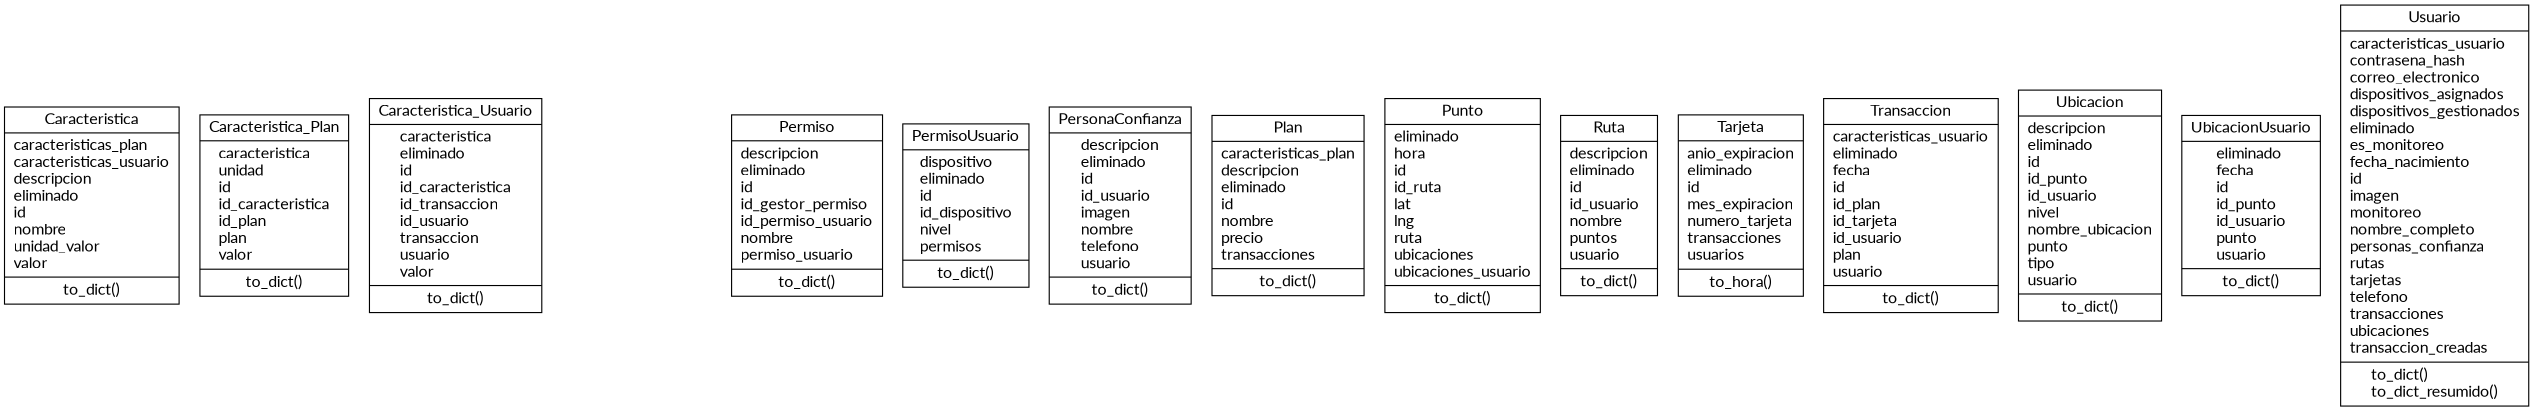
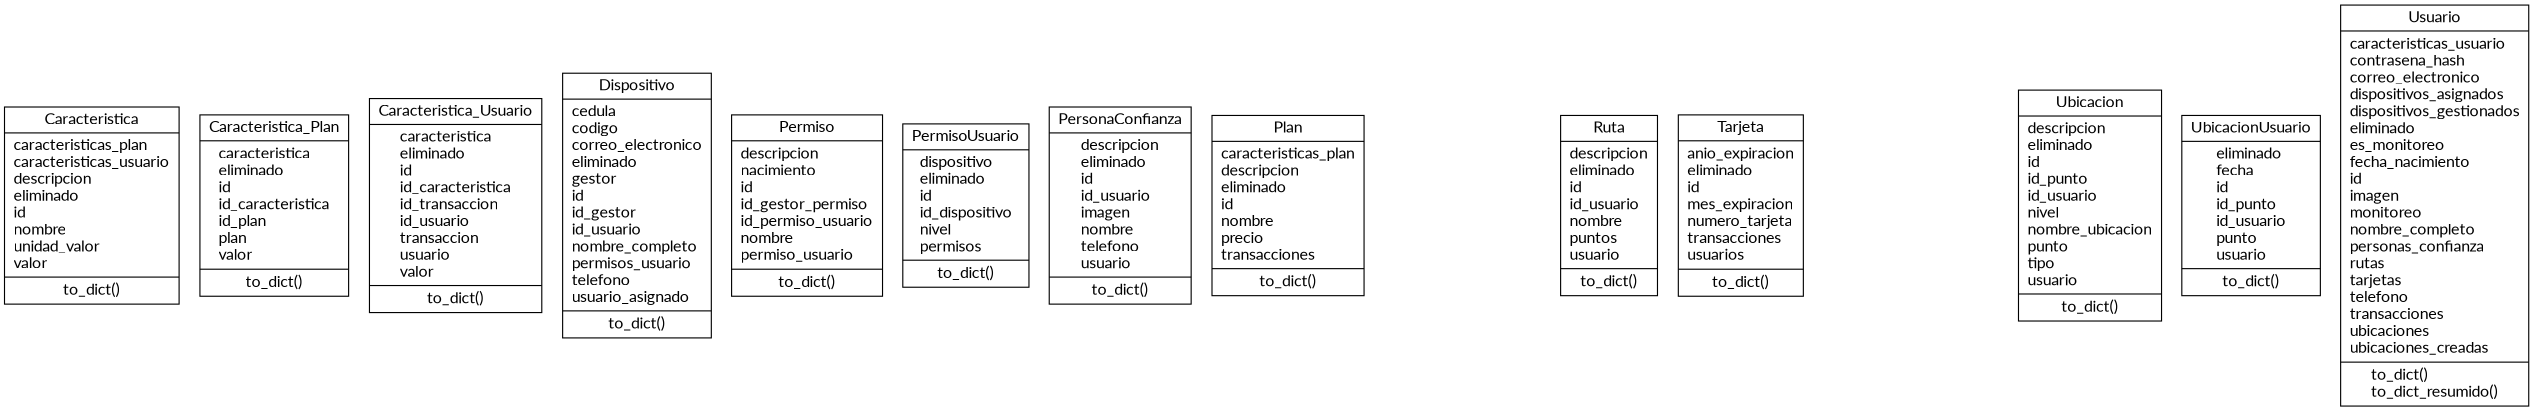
(241, 171) -> (251, 171)
(773, 171) -> (778, 171)
none -> (637, 206)
(1463, 206) -> none
(1911, 206) -> none
(1741, 282) -> (1741, 282)
(2419, 348) -> (2419, 348)
